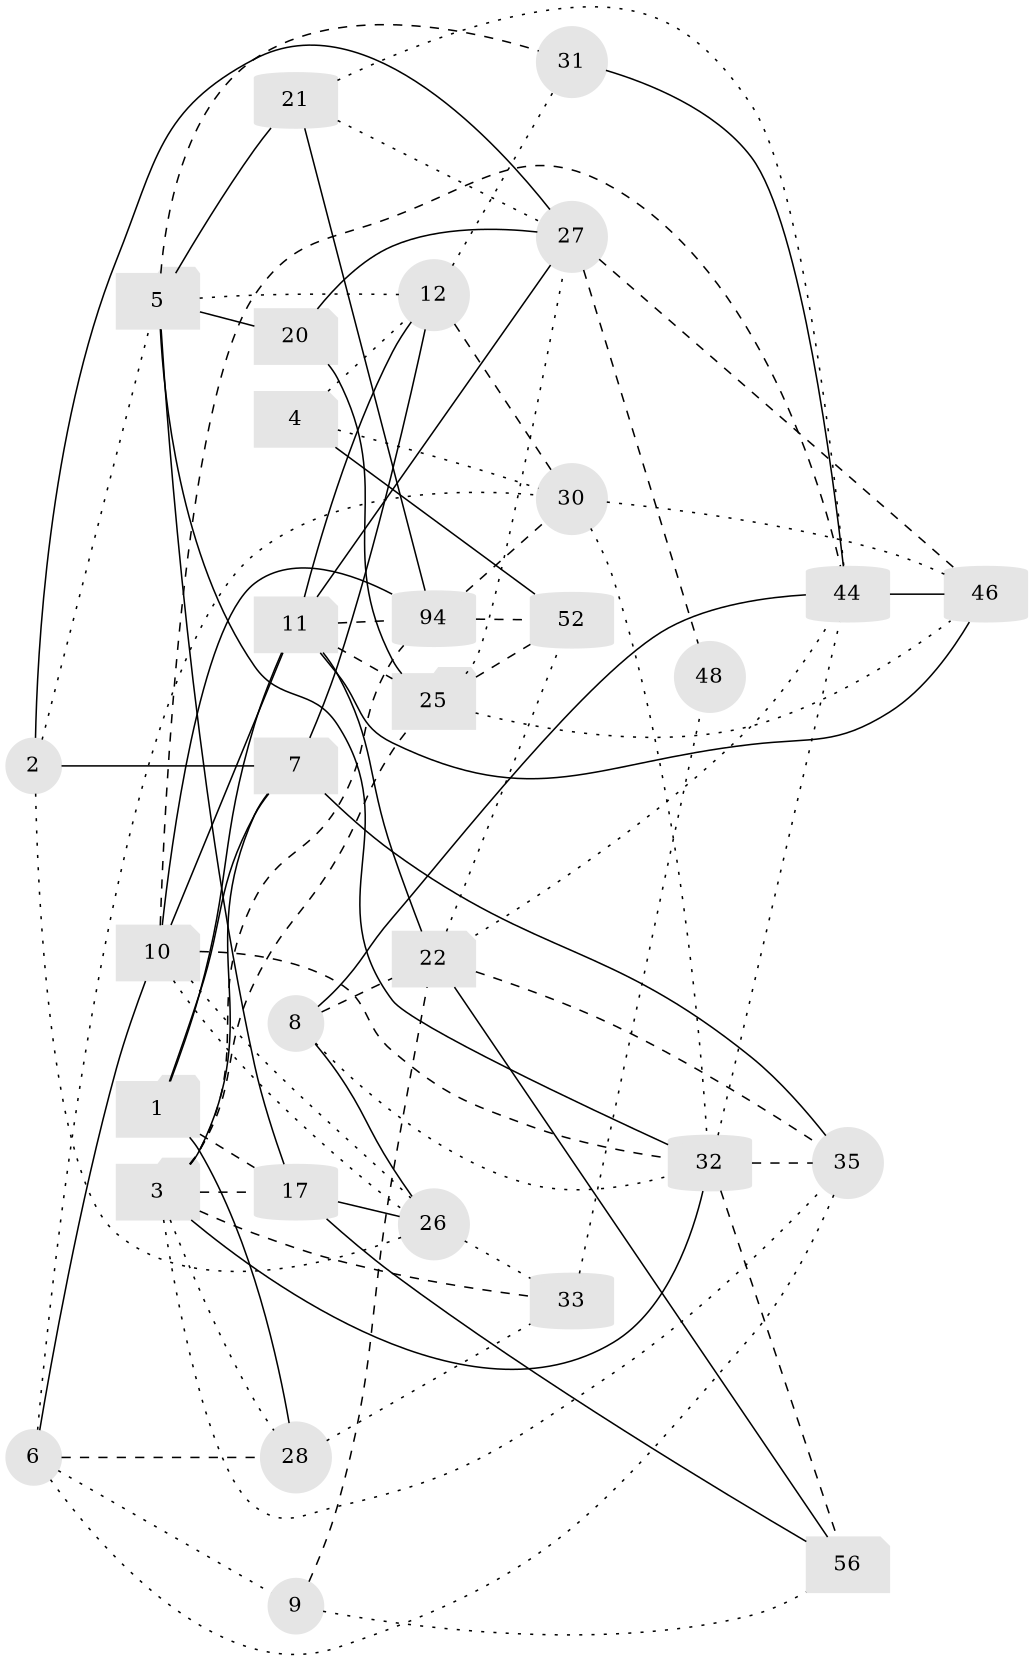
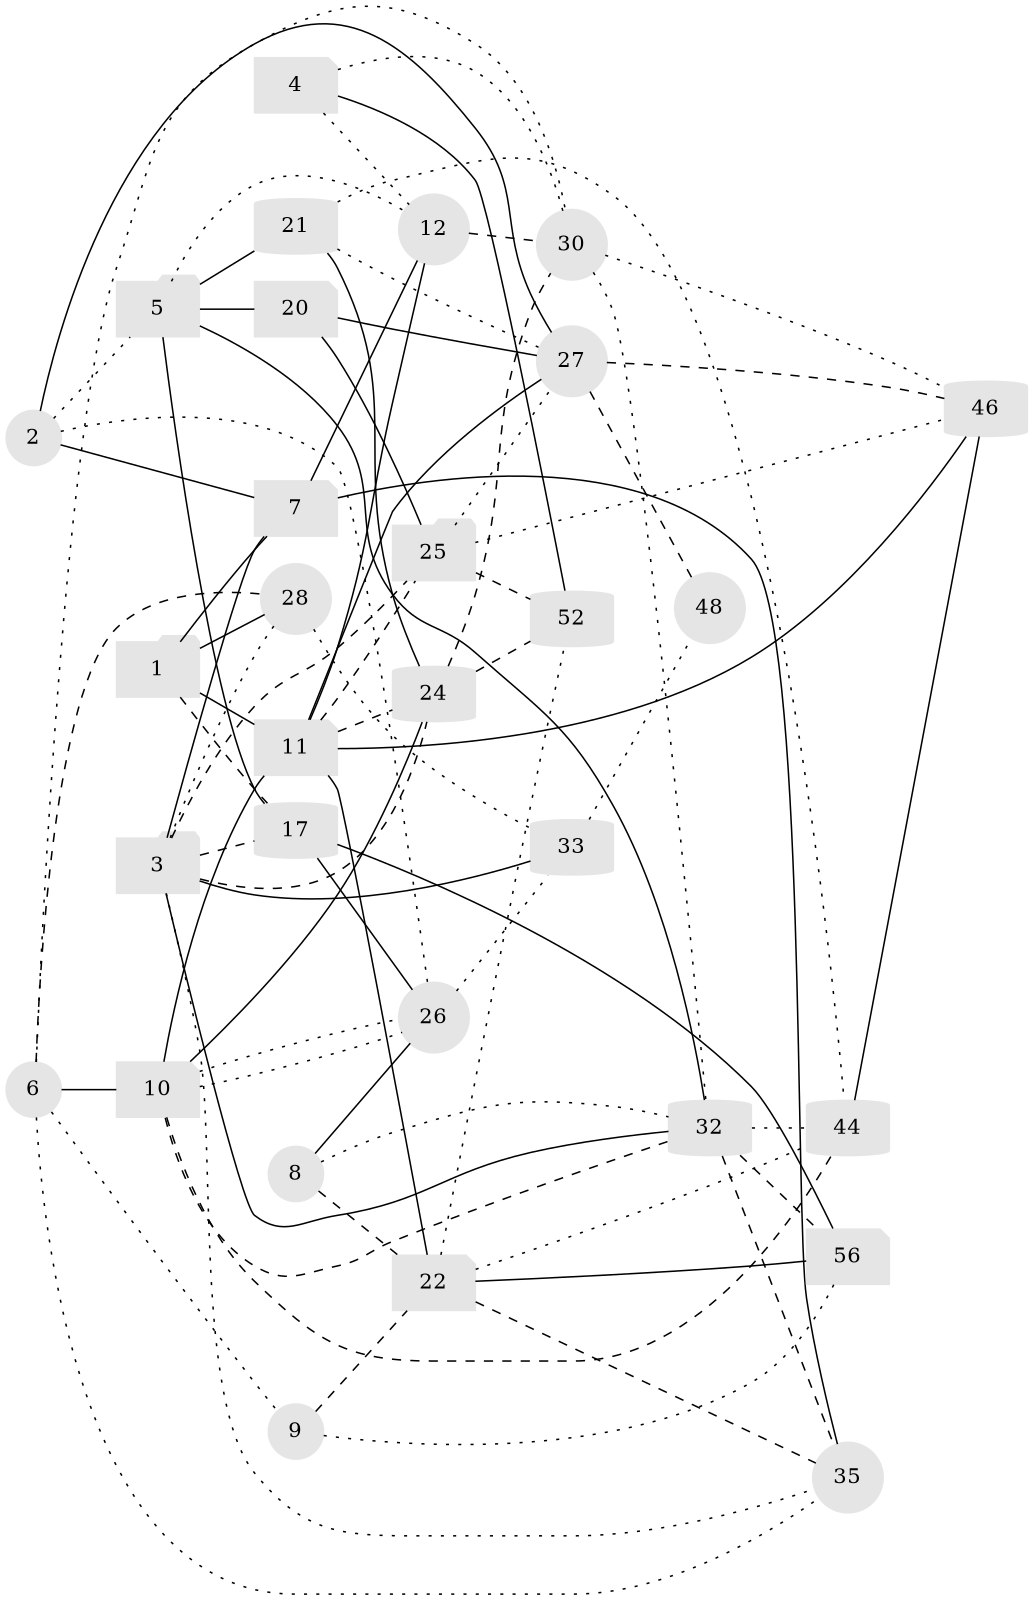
(572, 62) -> none
(434, 619) -> (434, 694)
(531, 755) -> none
(361, 1266) -> (374, 895)
